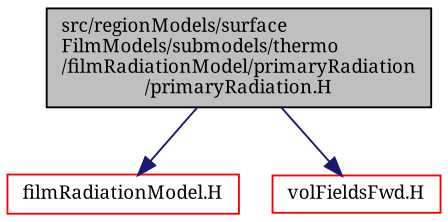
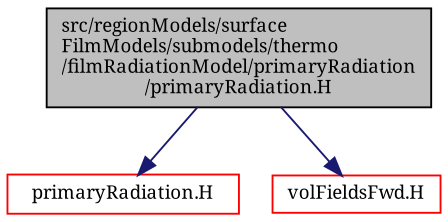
(123, 194) -> (123, 194)
